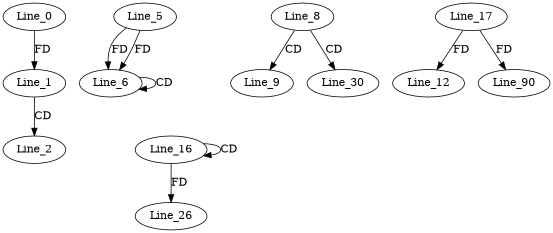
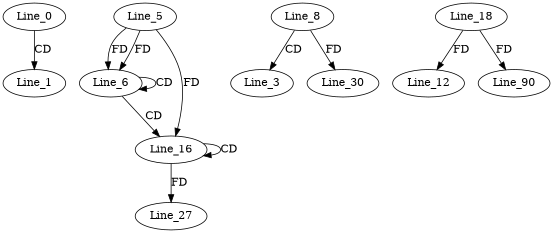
(471, 17) -> (471, 17)
(43, 50) -> (43, 50)
(334, 50) -> (334, 50)
none -> (181, 76)
(262, 83) -> (262, 83)
none -> (138, 114)
(34, 150) -> none
(171, 216) -> (171, 216)
